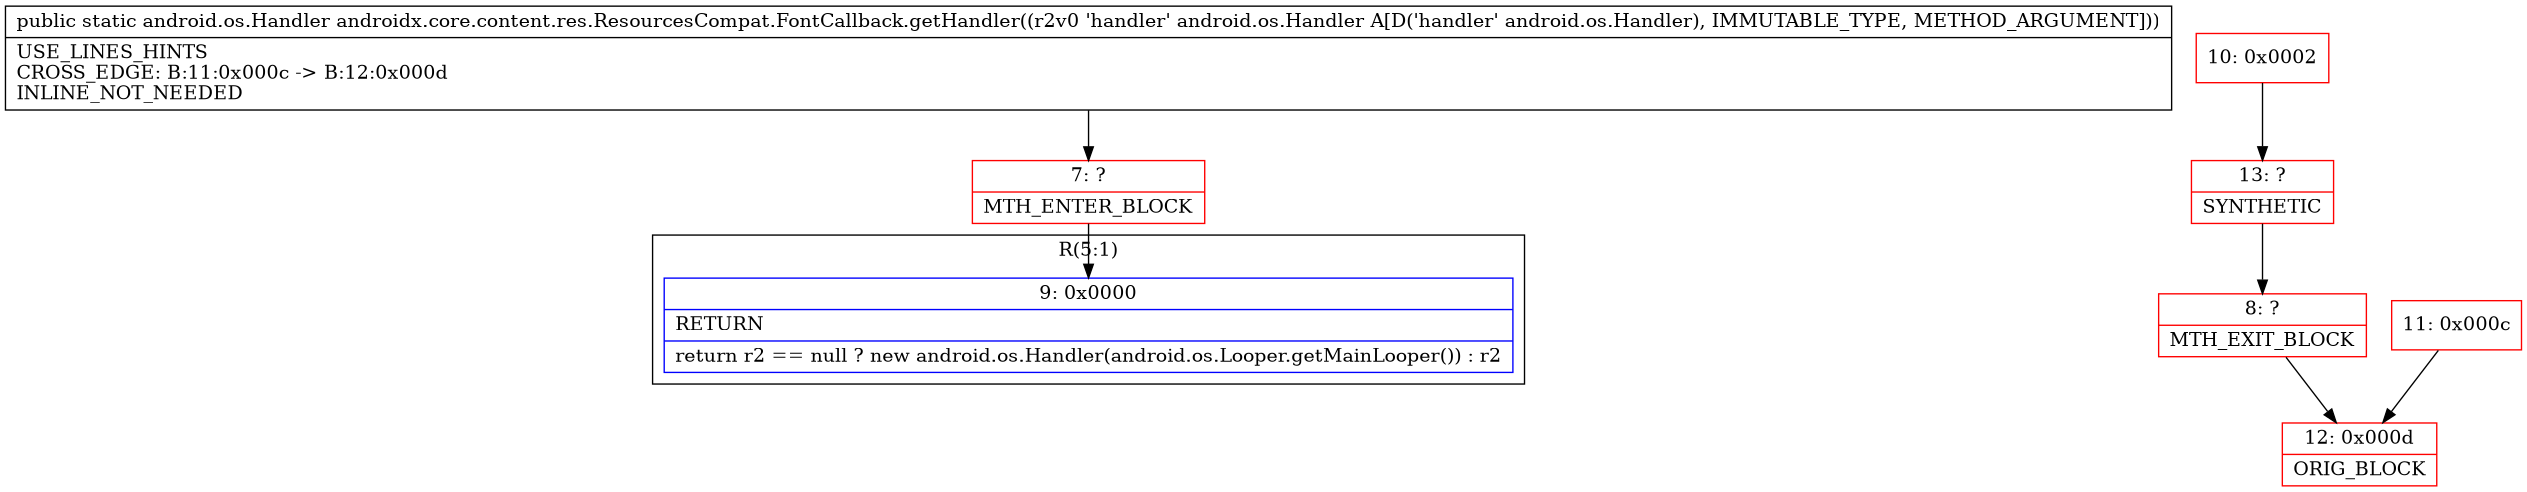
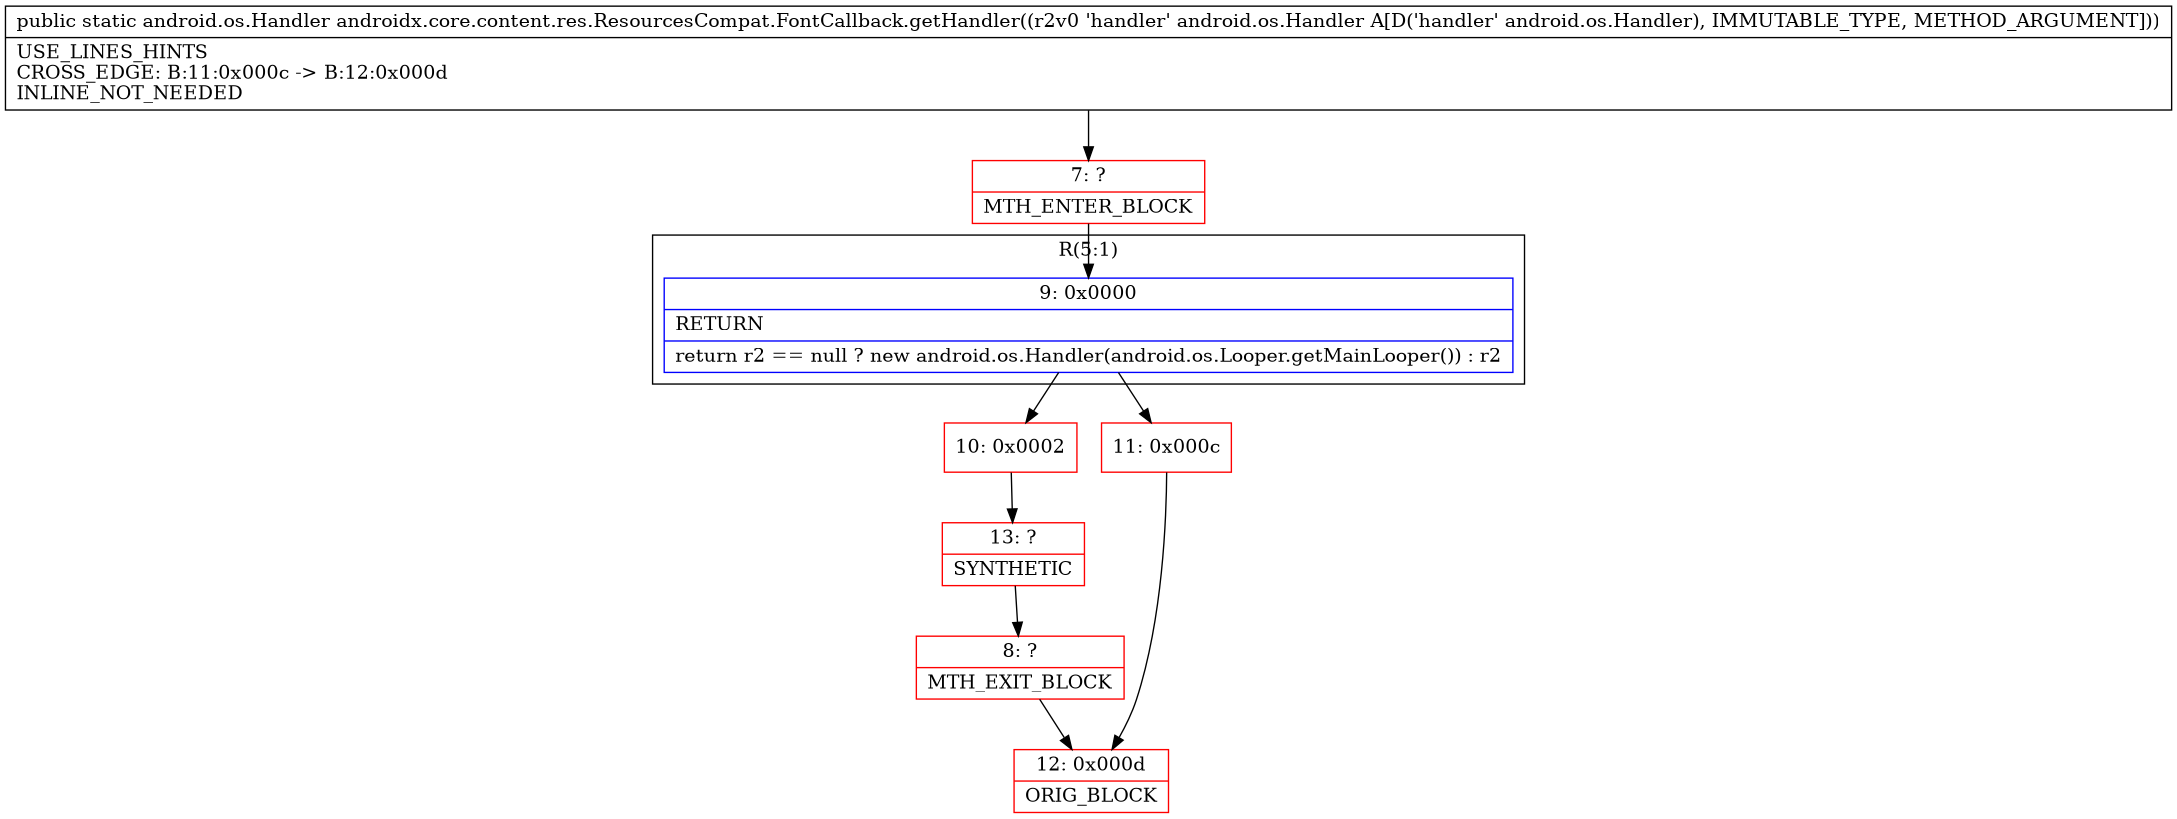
none -> (1045, 393)
none -> (1132, 393)
